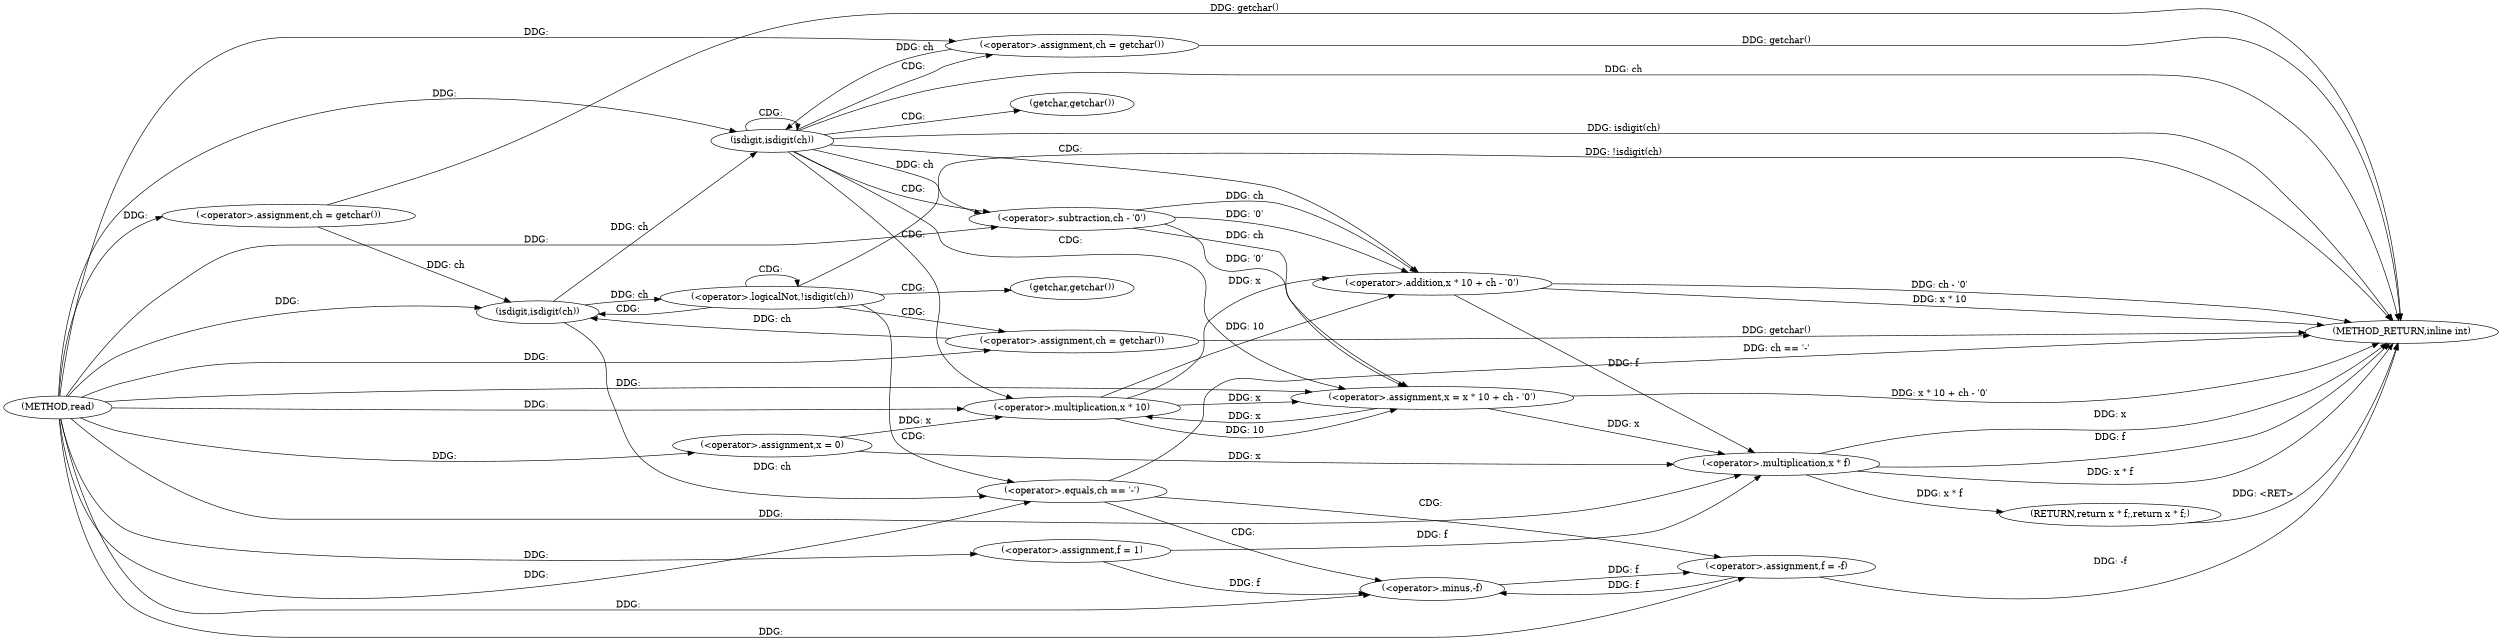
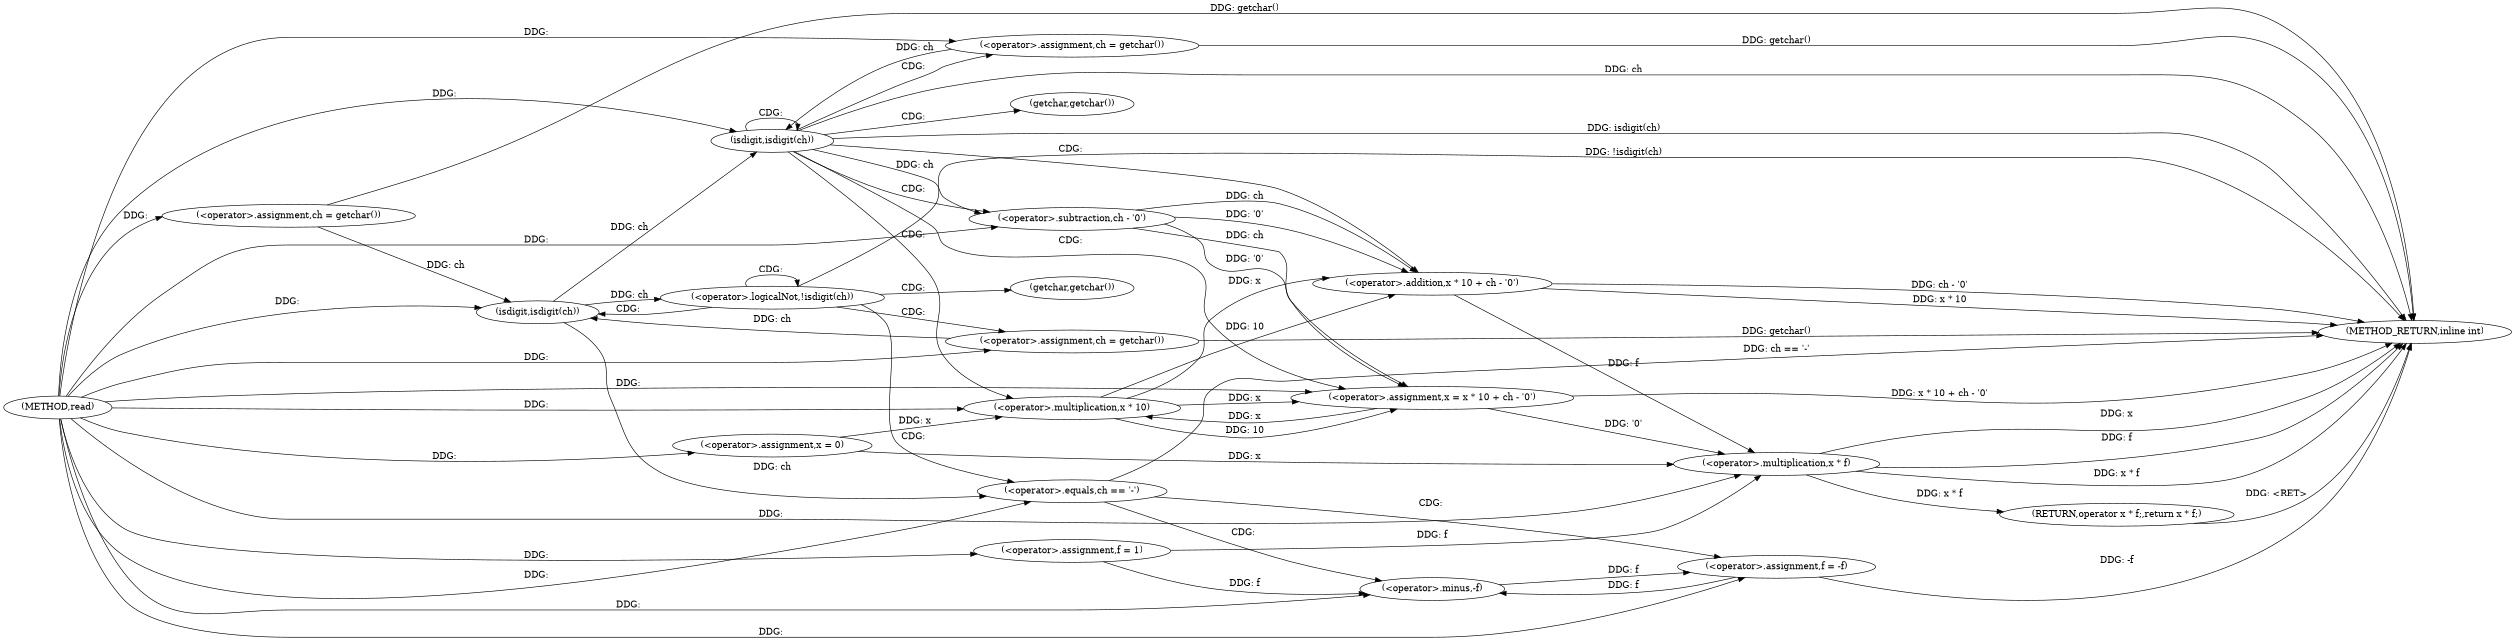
(1624, 424) -> (1624, 424)
(2110, 515) -> (2117, 515)
